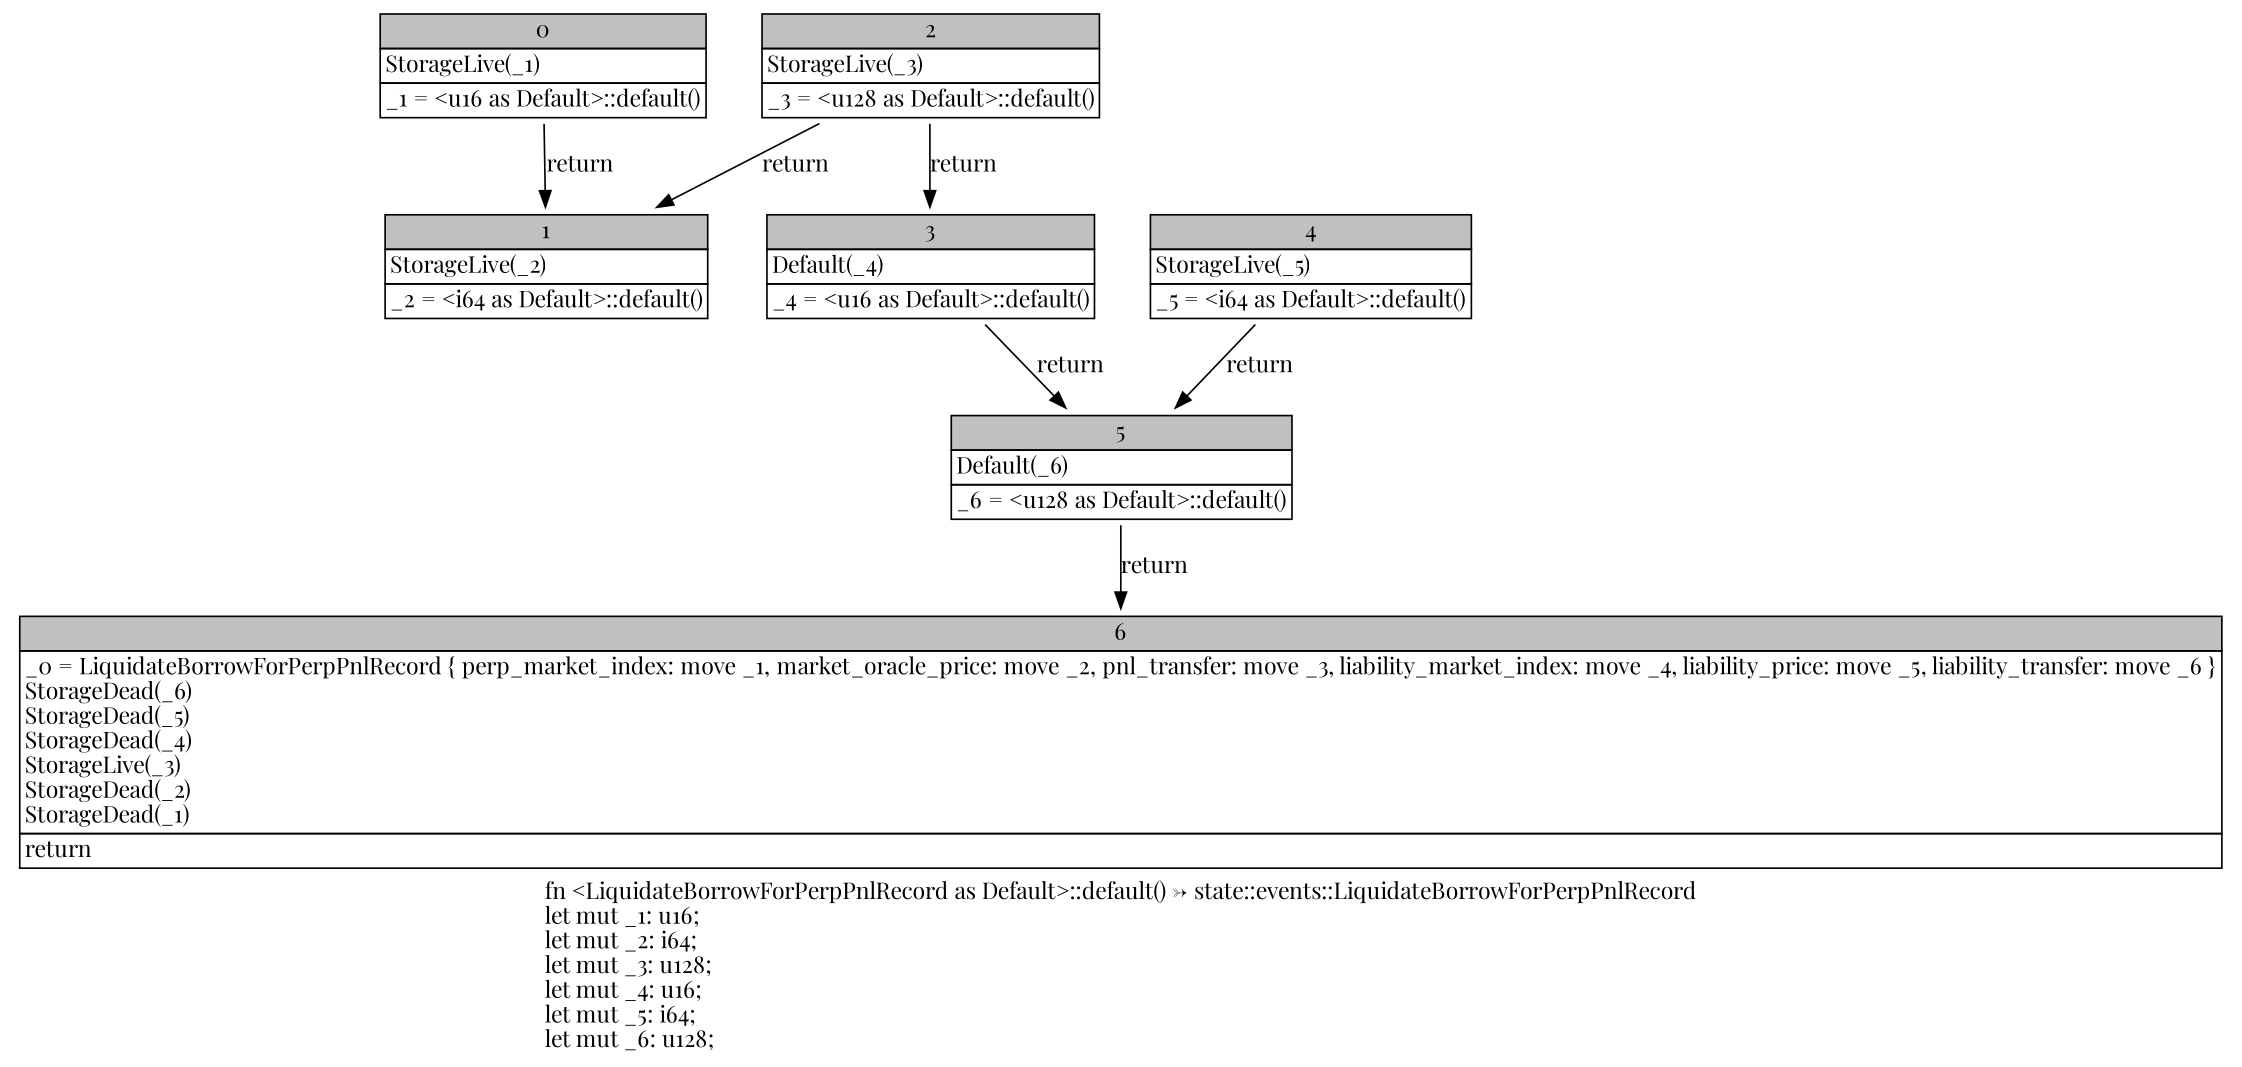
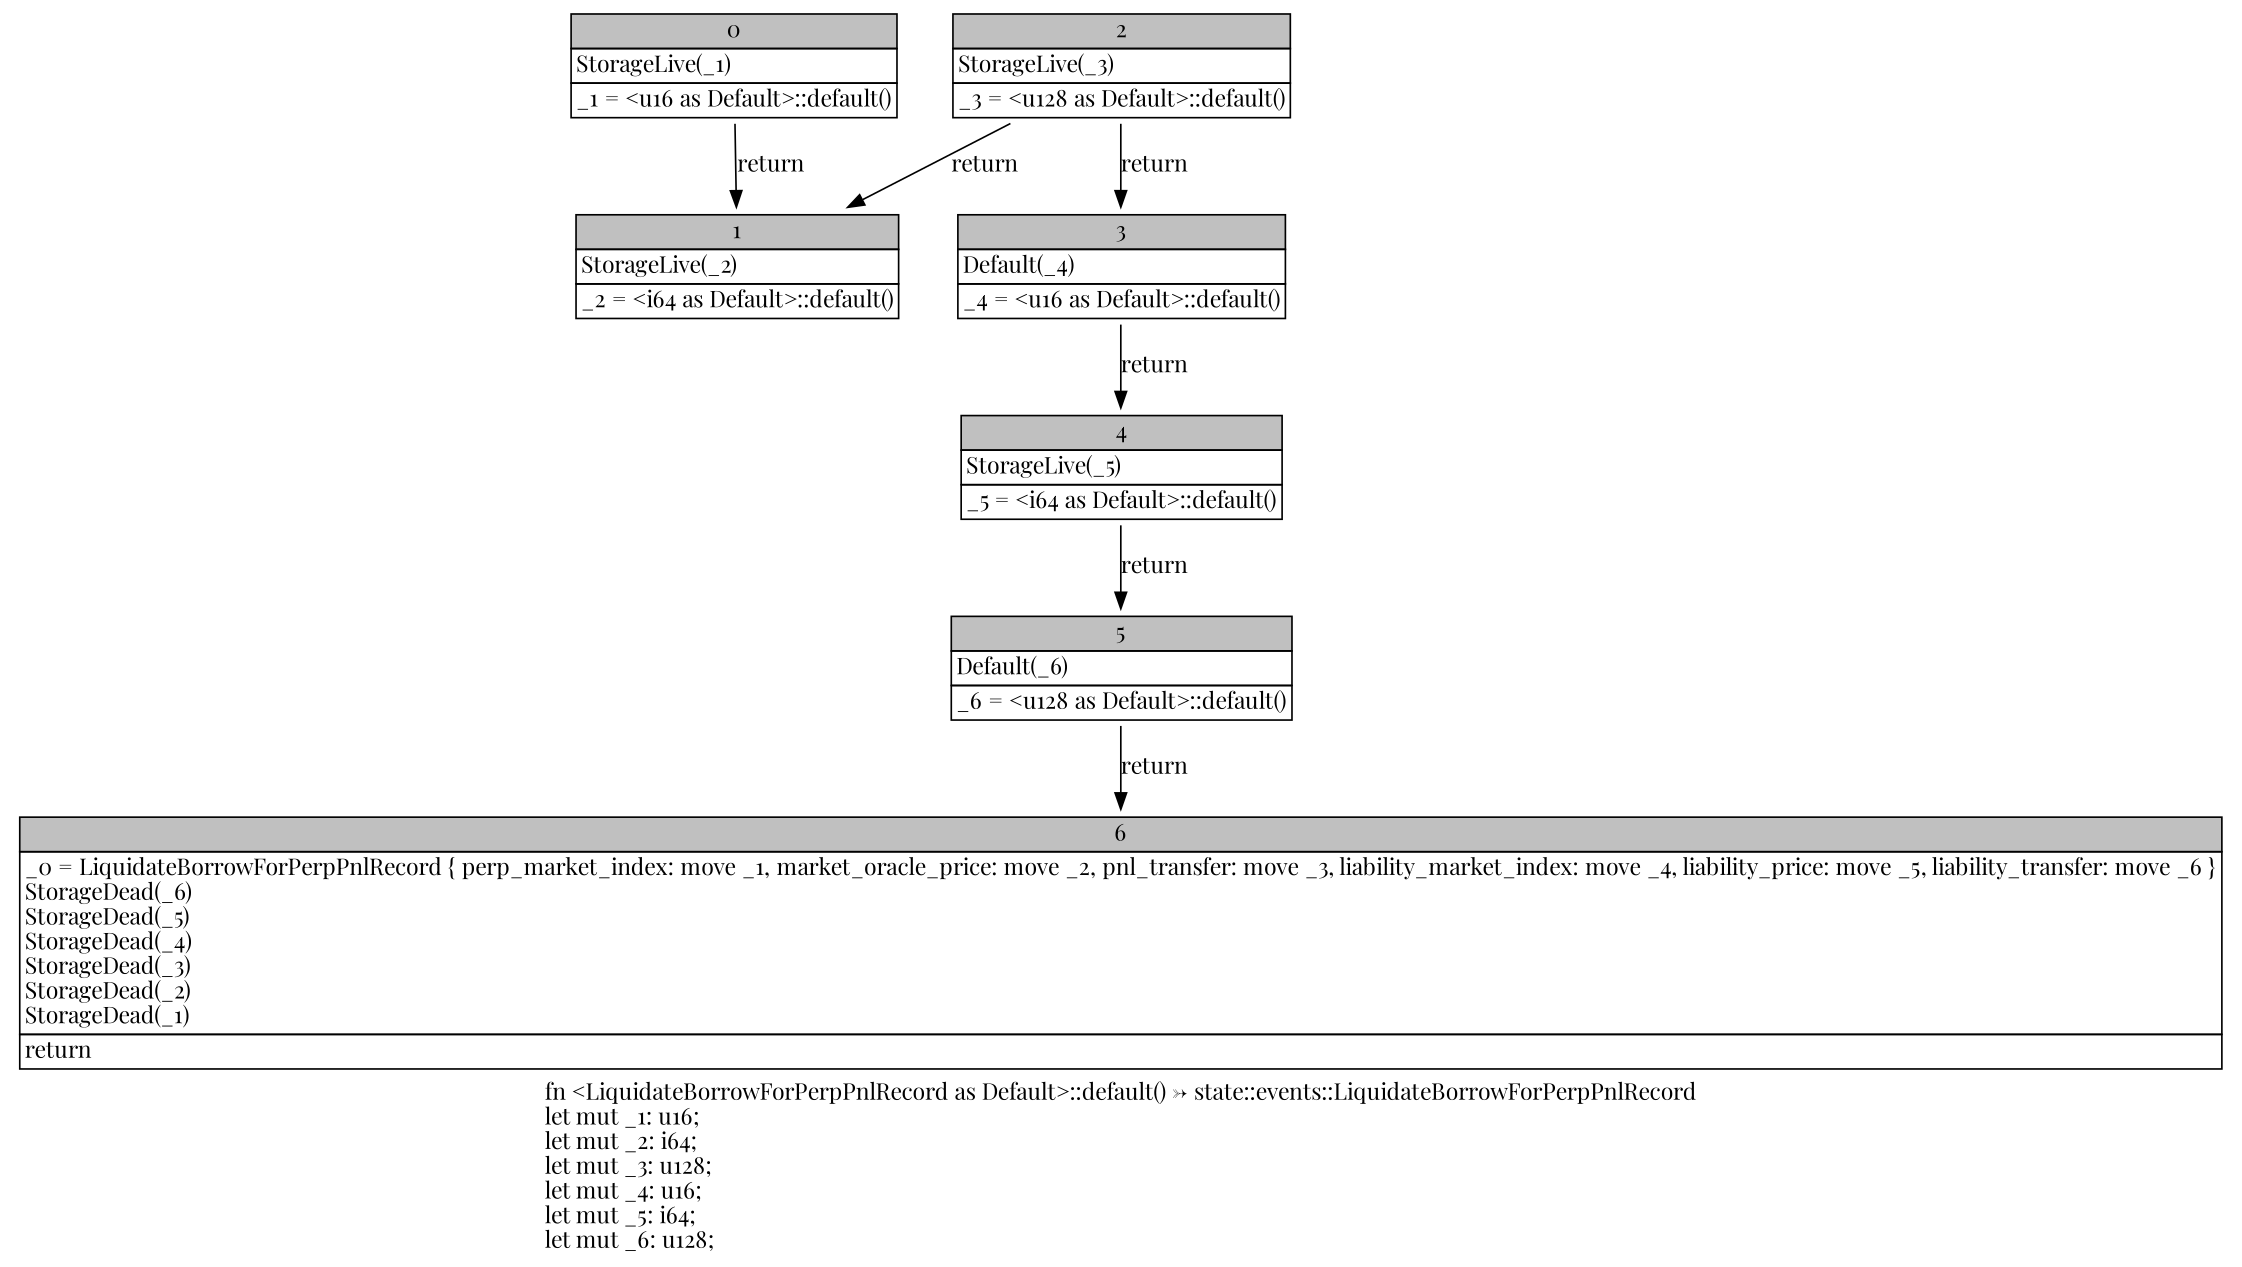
(1020, 360) -> (1121, 358)
(103, 766) -> (108, 967)
